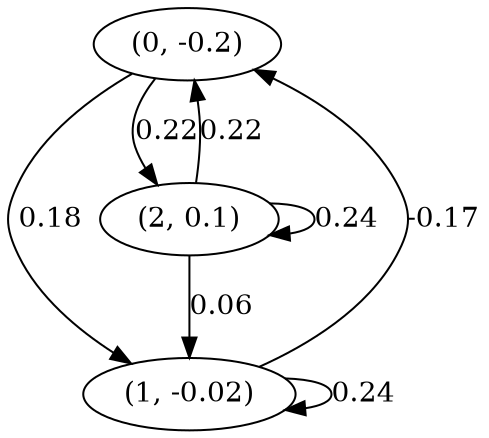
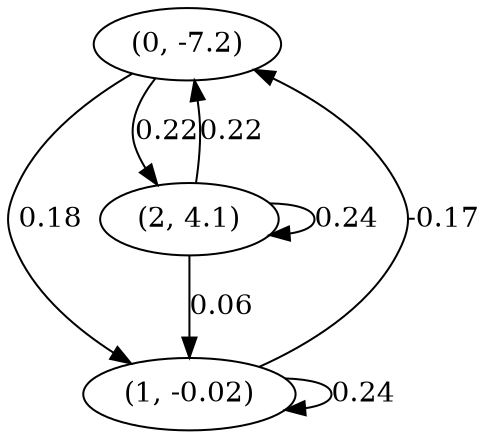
(187, 44) -> (187, 44)
(189, 219) -> (189, 219)
